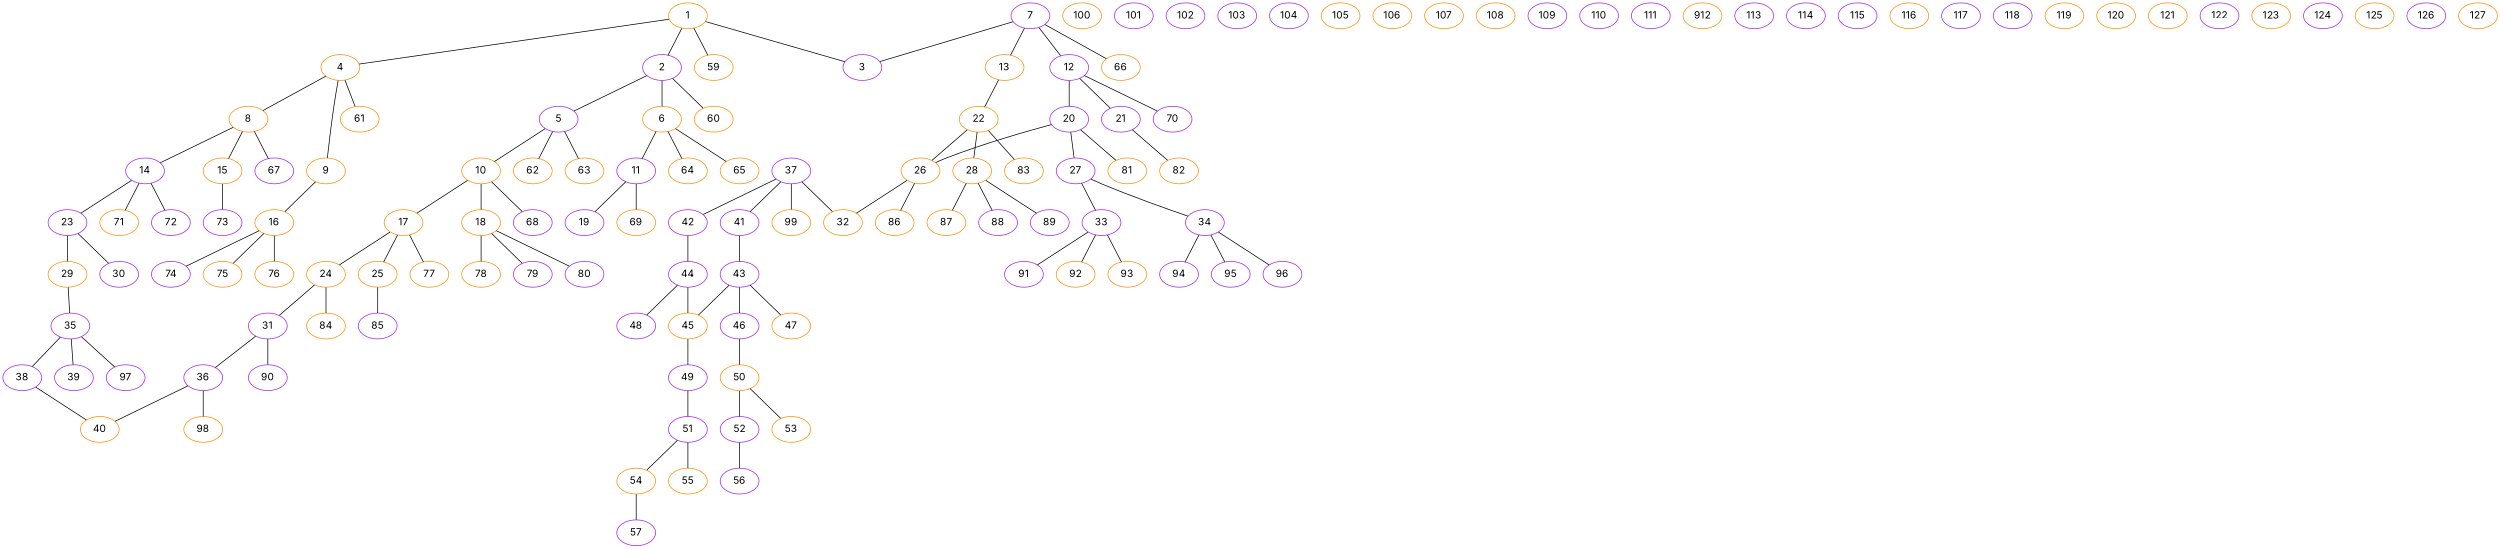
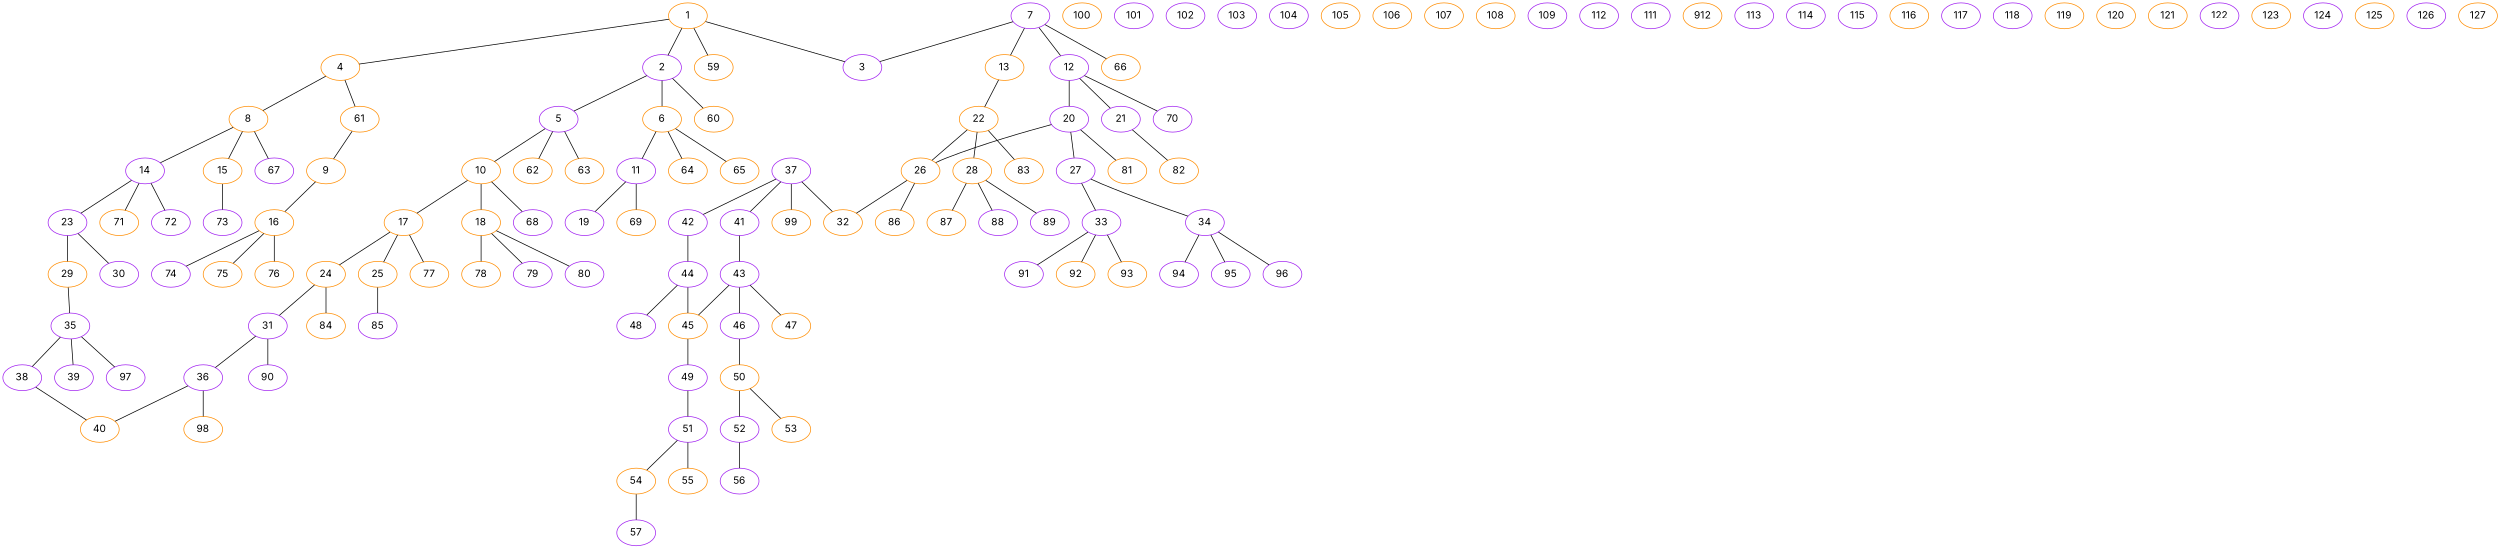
(1599, 16) -> (1599, 16)
(332, 119) -> (343, 145)
